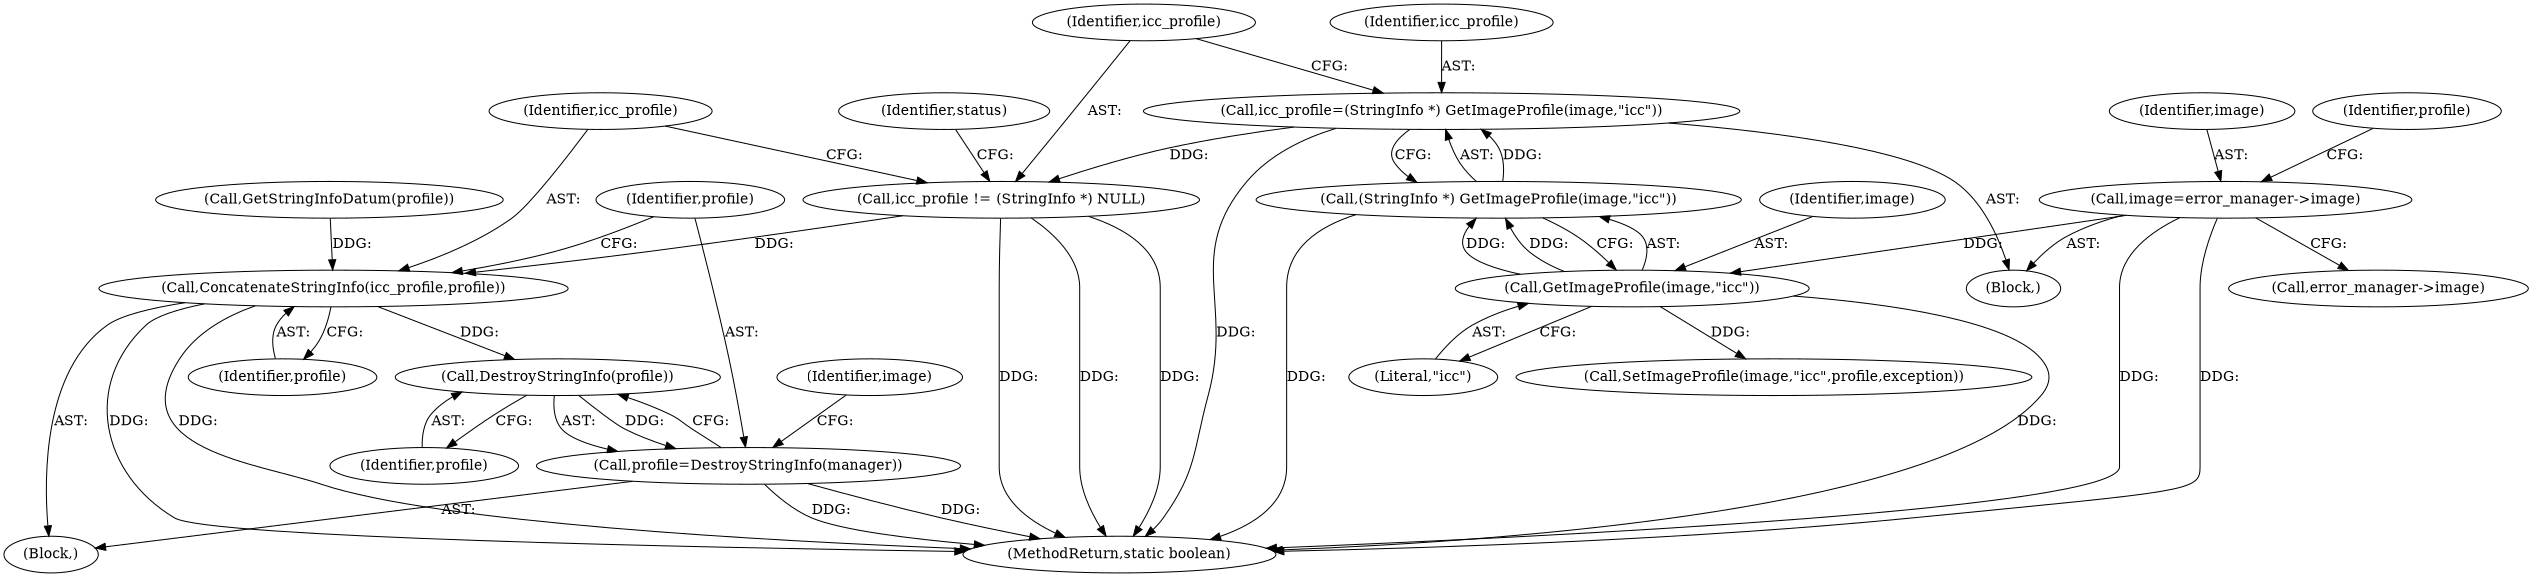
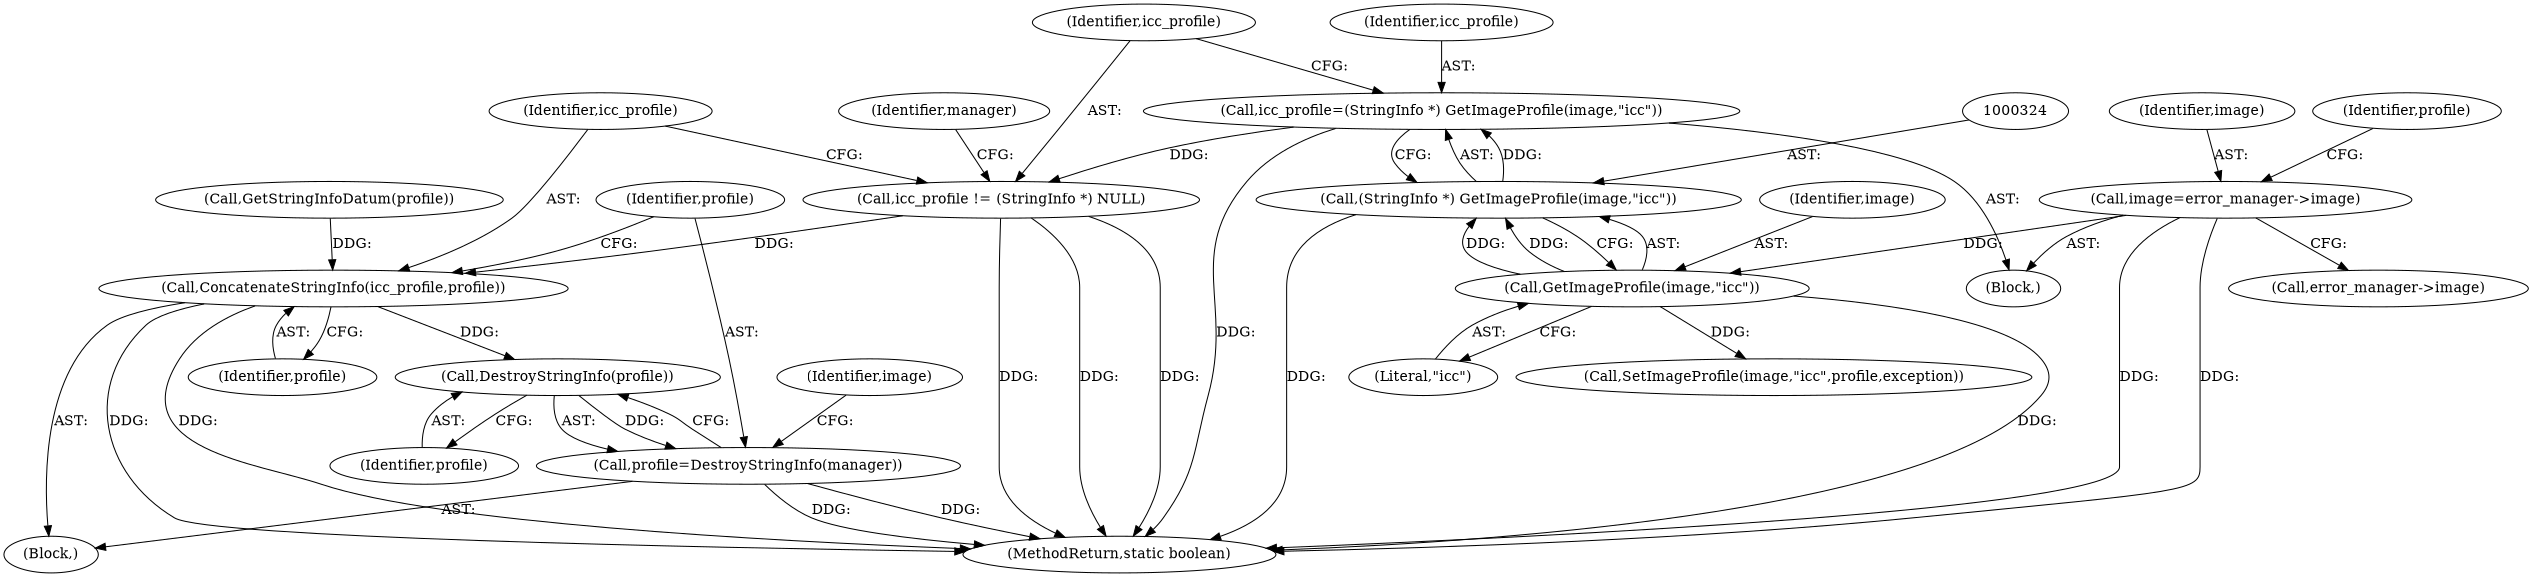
(944, 111) -> (944, 111)
none -> (2016, 111)
